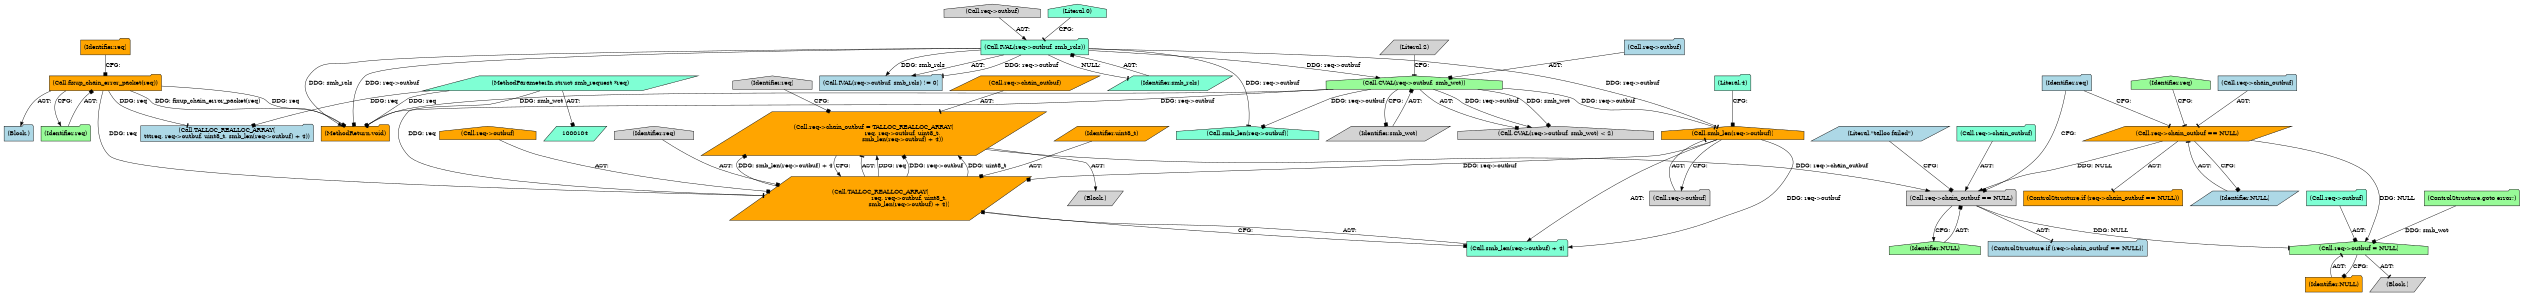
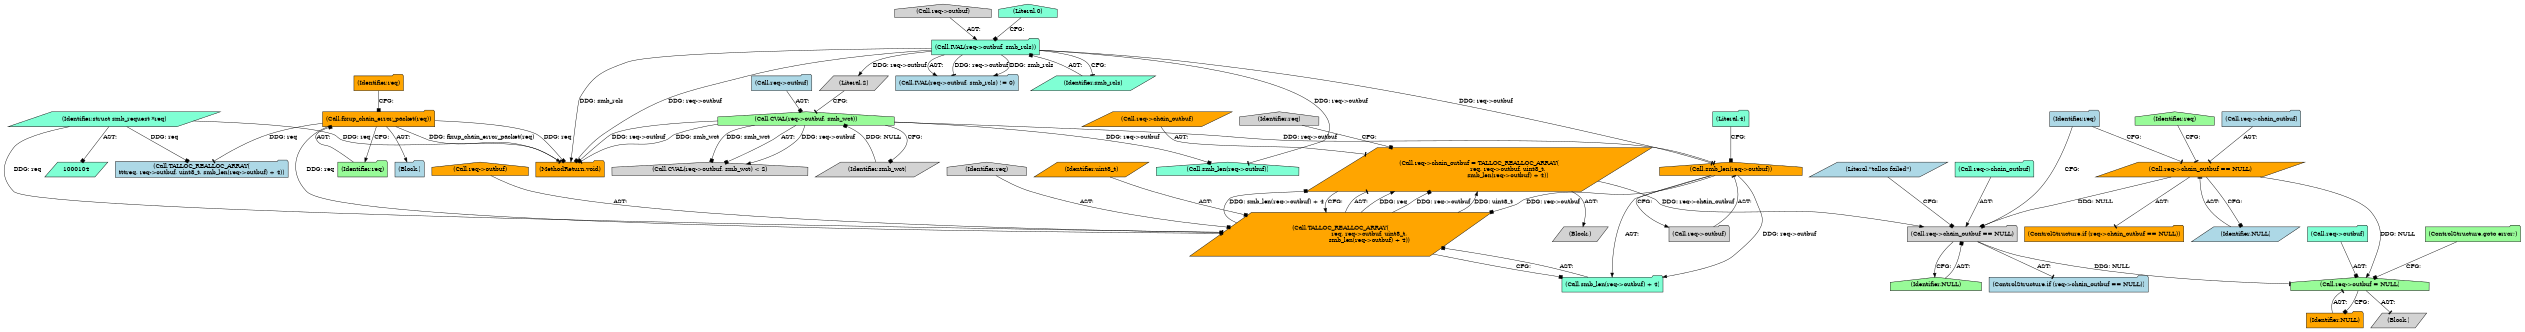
(1058, 28) -> (1009, 27)
(1233, 60) -> (894, 56)
(1092, 65) -> (1100, 65)
(560, 83) -> (114, 119)
(1416, 101) -> (883, 137)
(2427, 231) -> (2415, 267)
